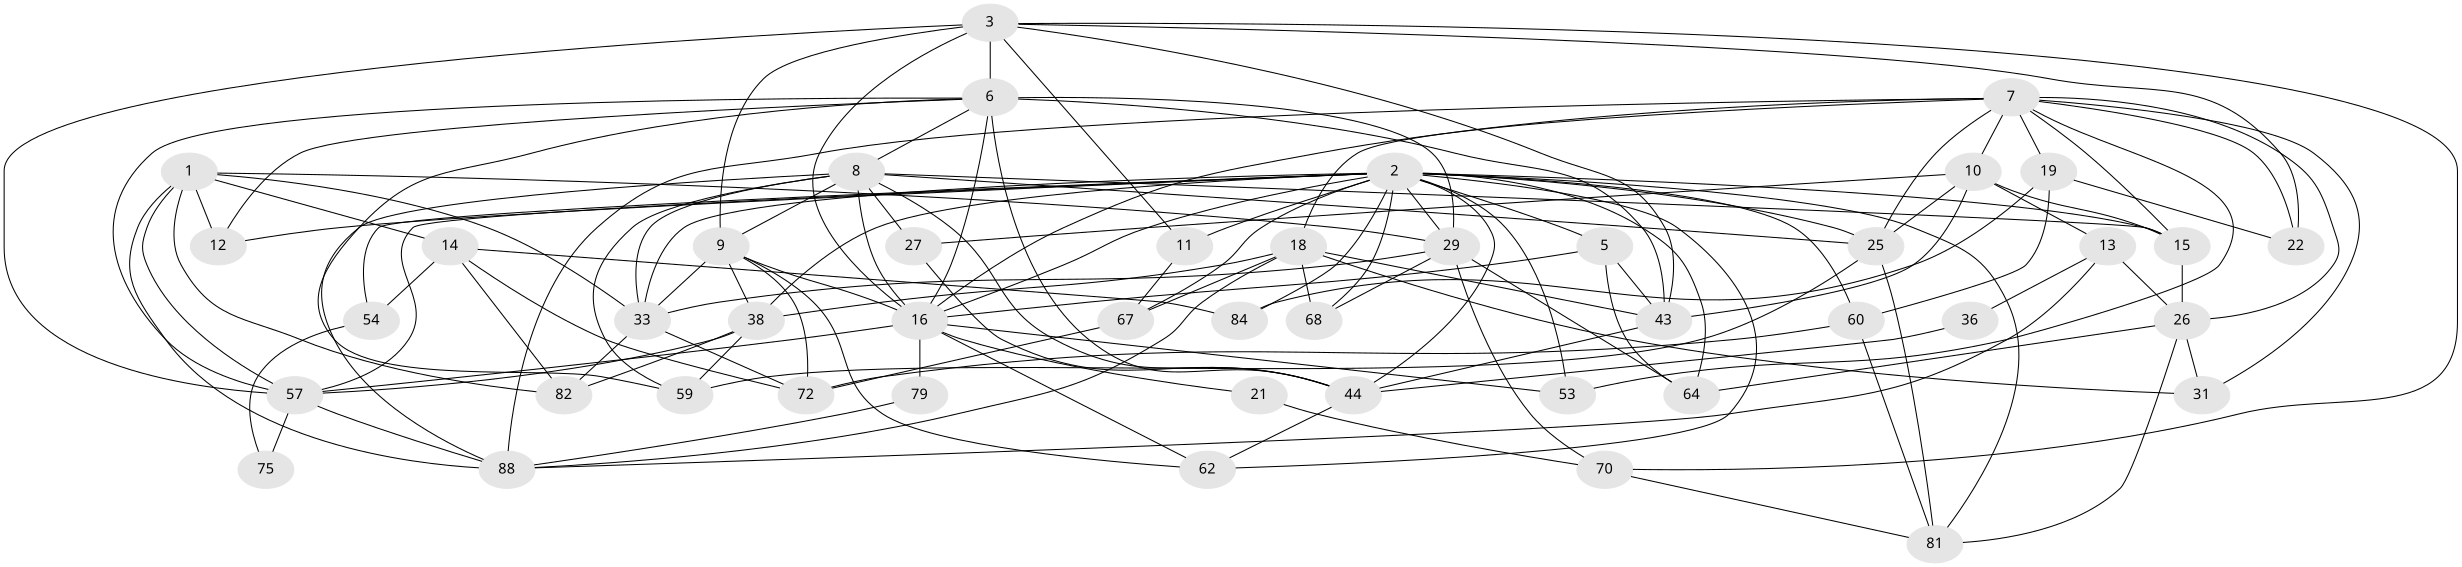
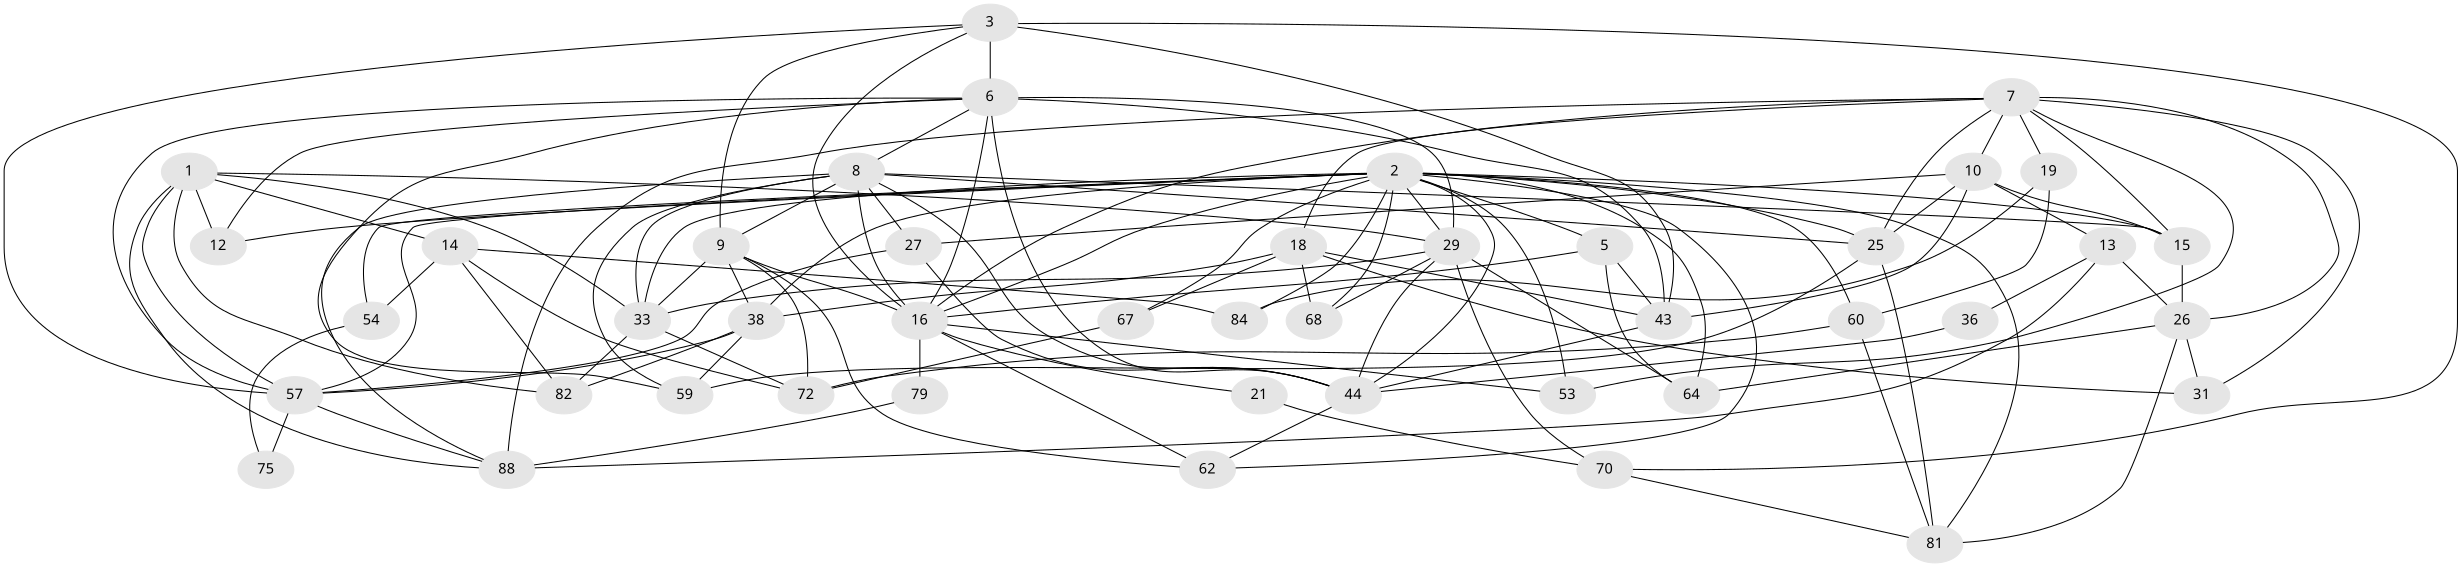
(1185, 246) -> none
(2296, 246) -> none
none -> (1388, 314)
(751, 345) -> (697, 325)
(925, 421) -> none
